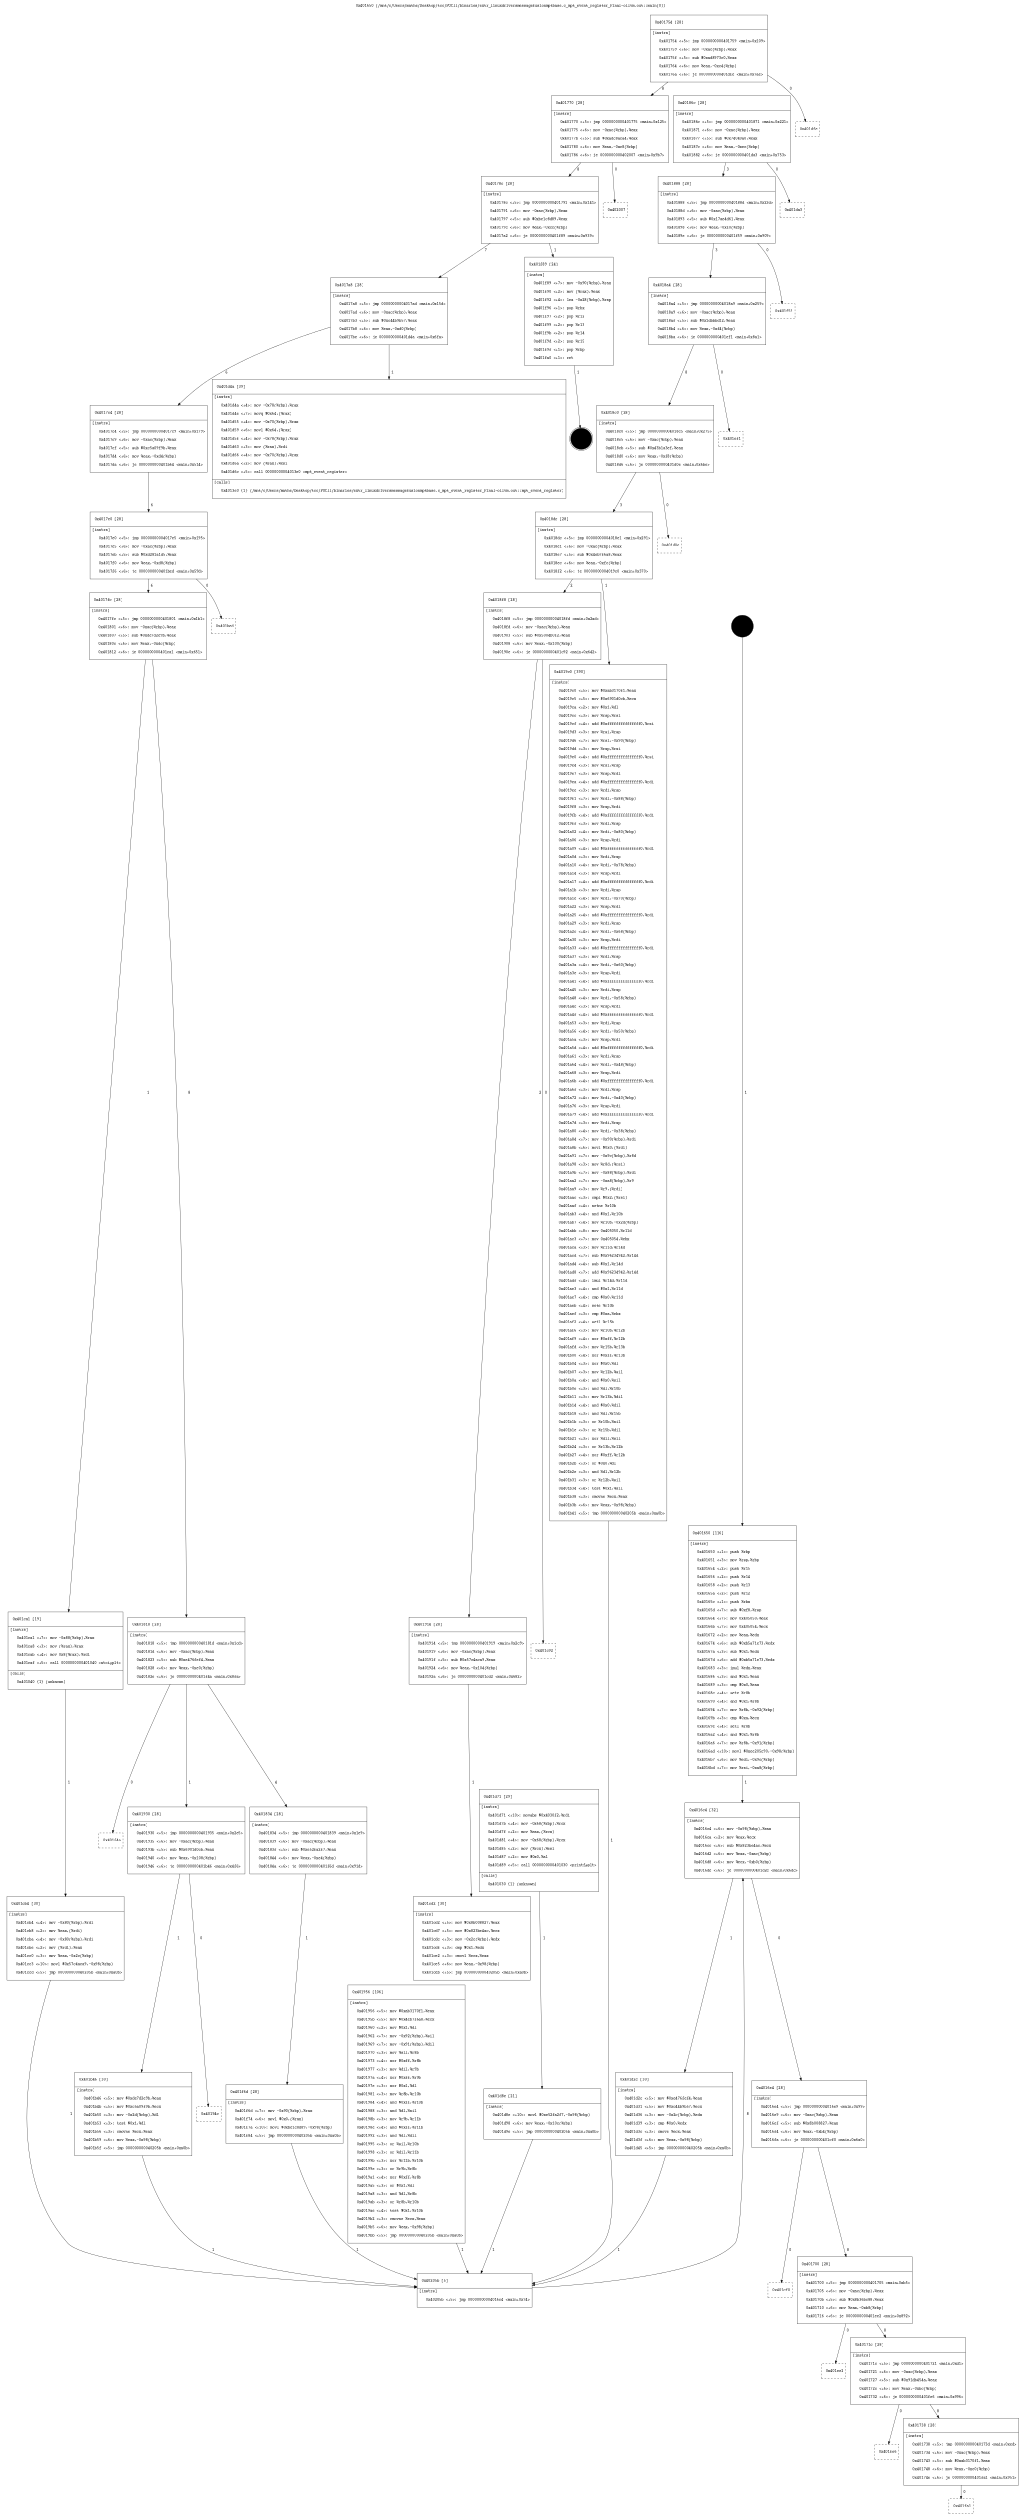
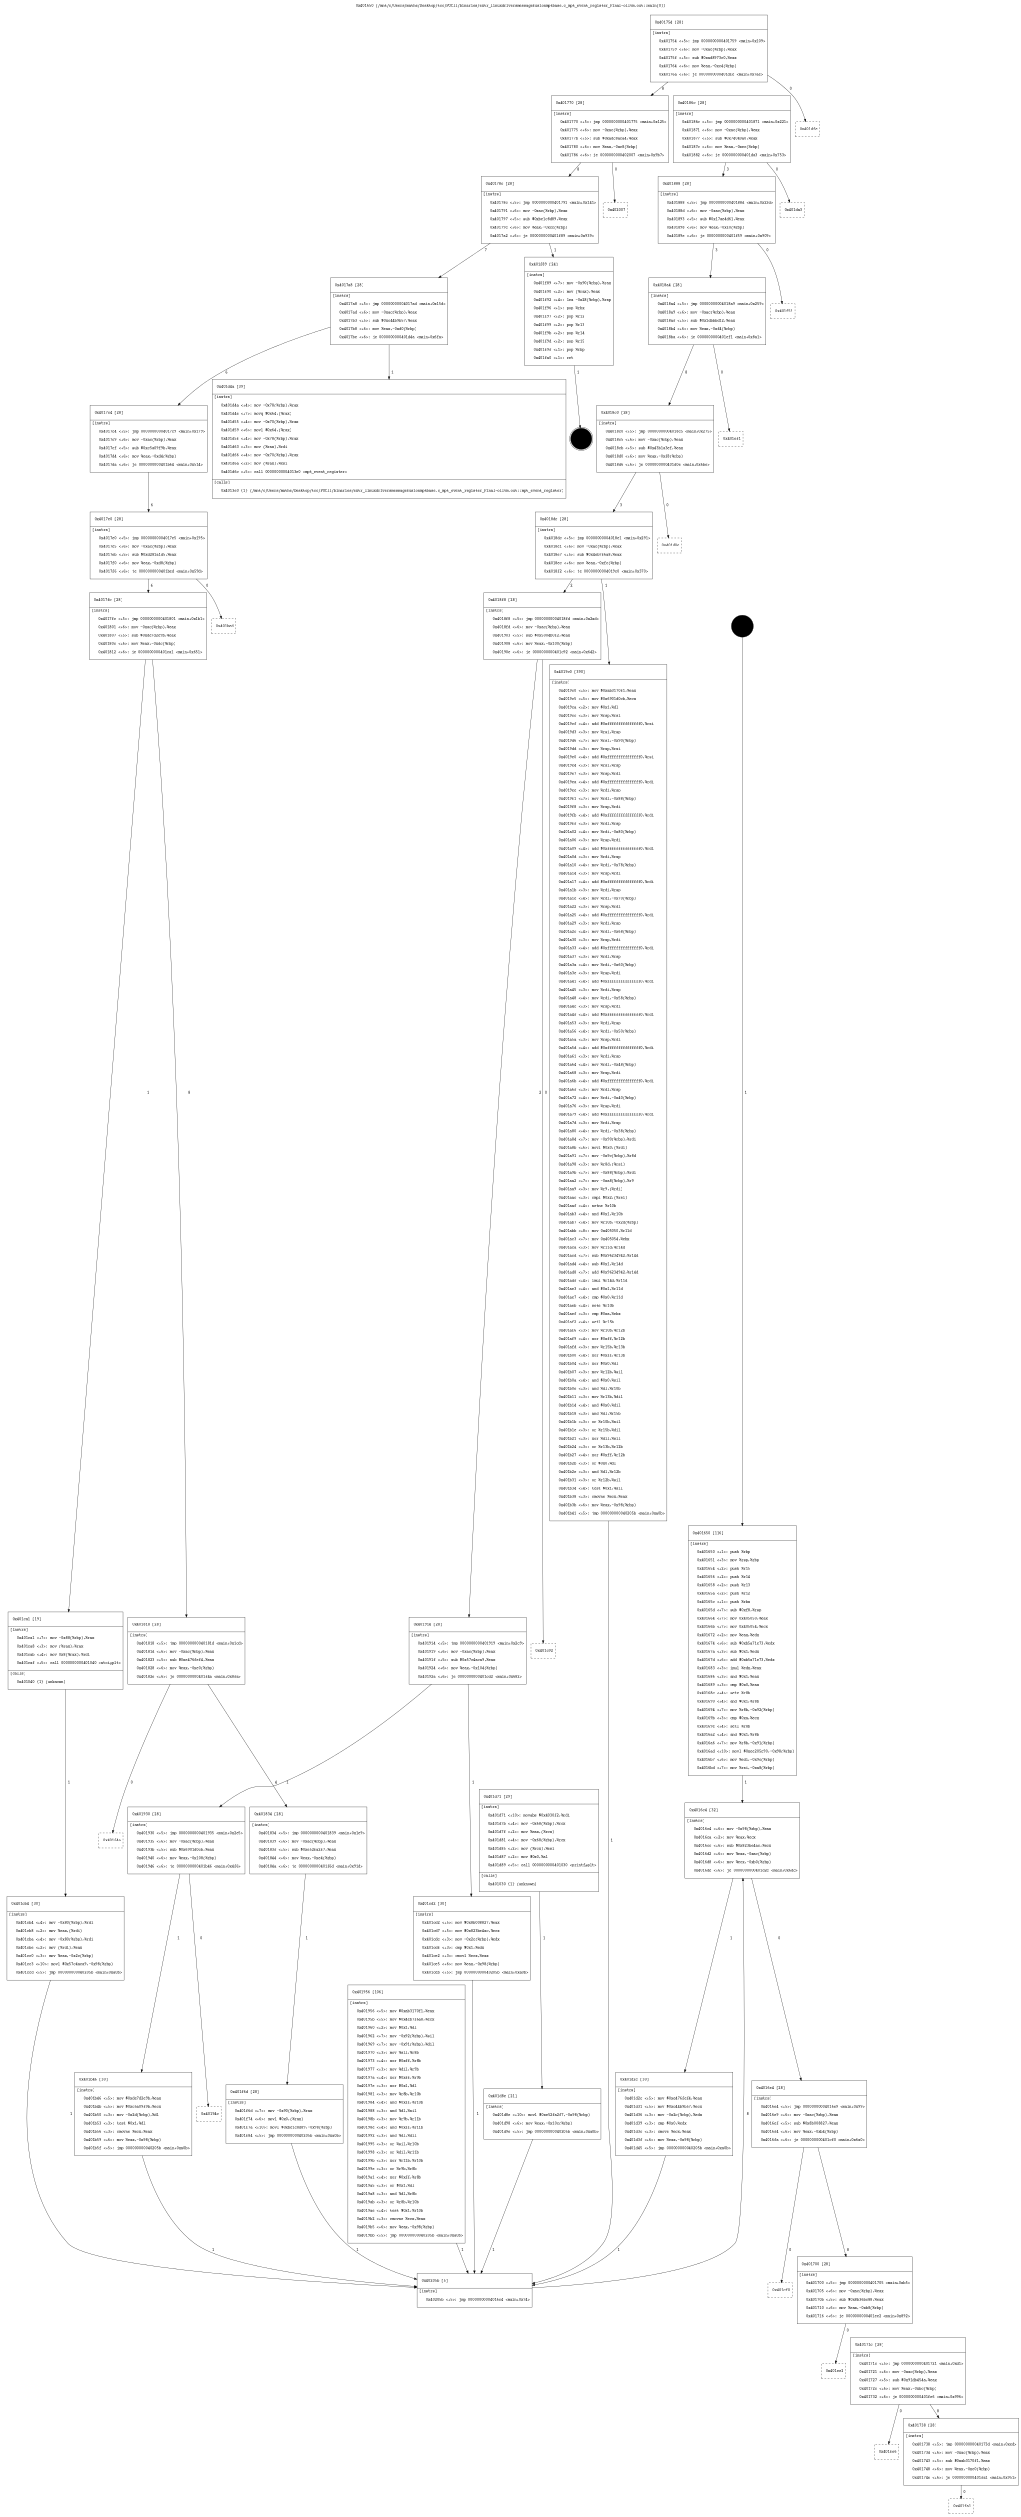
(186, 1744) -> (332, 1757)
none -> (473, 2125)
(881, 2329) -> none
